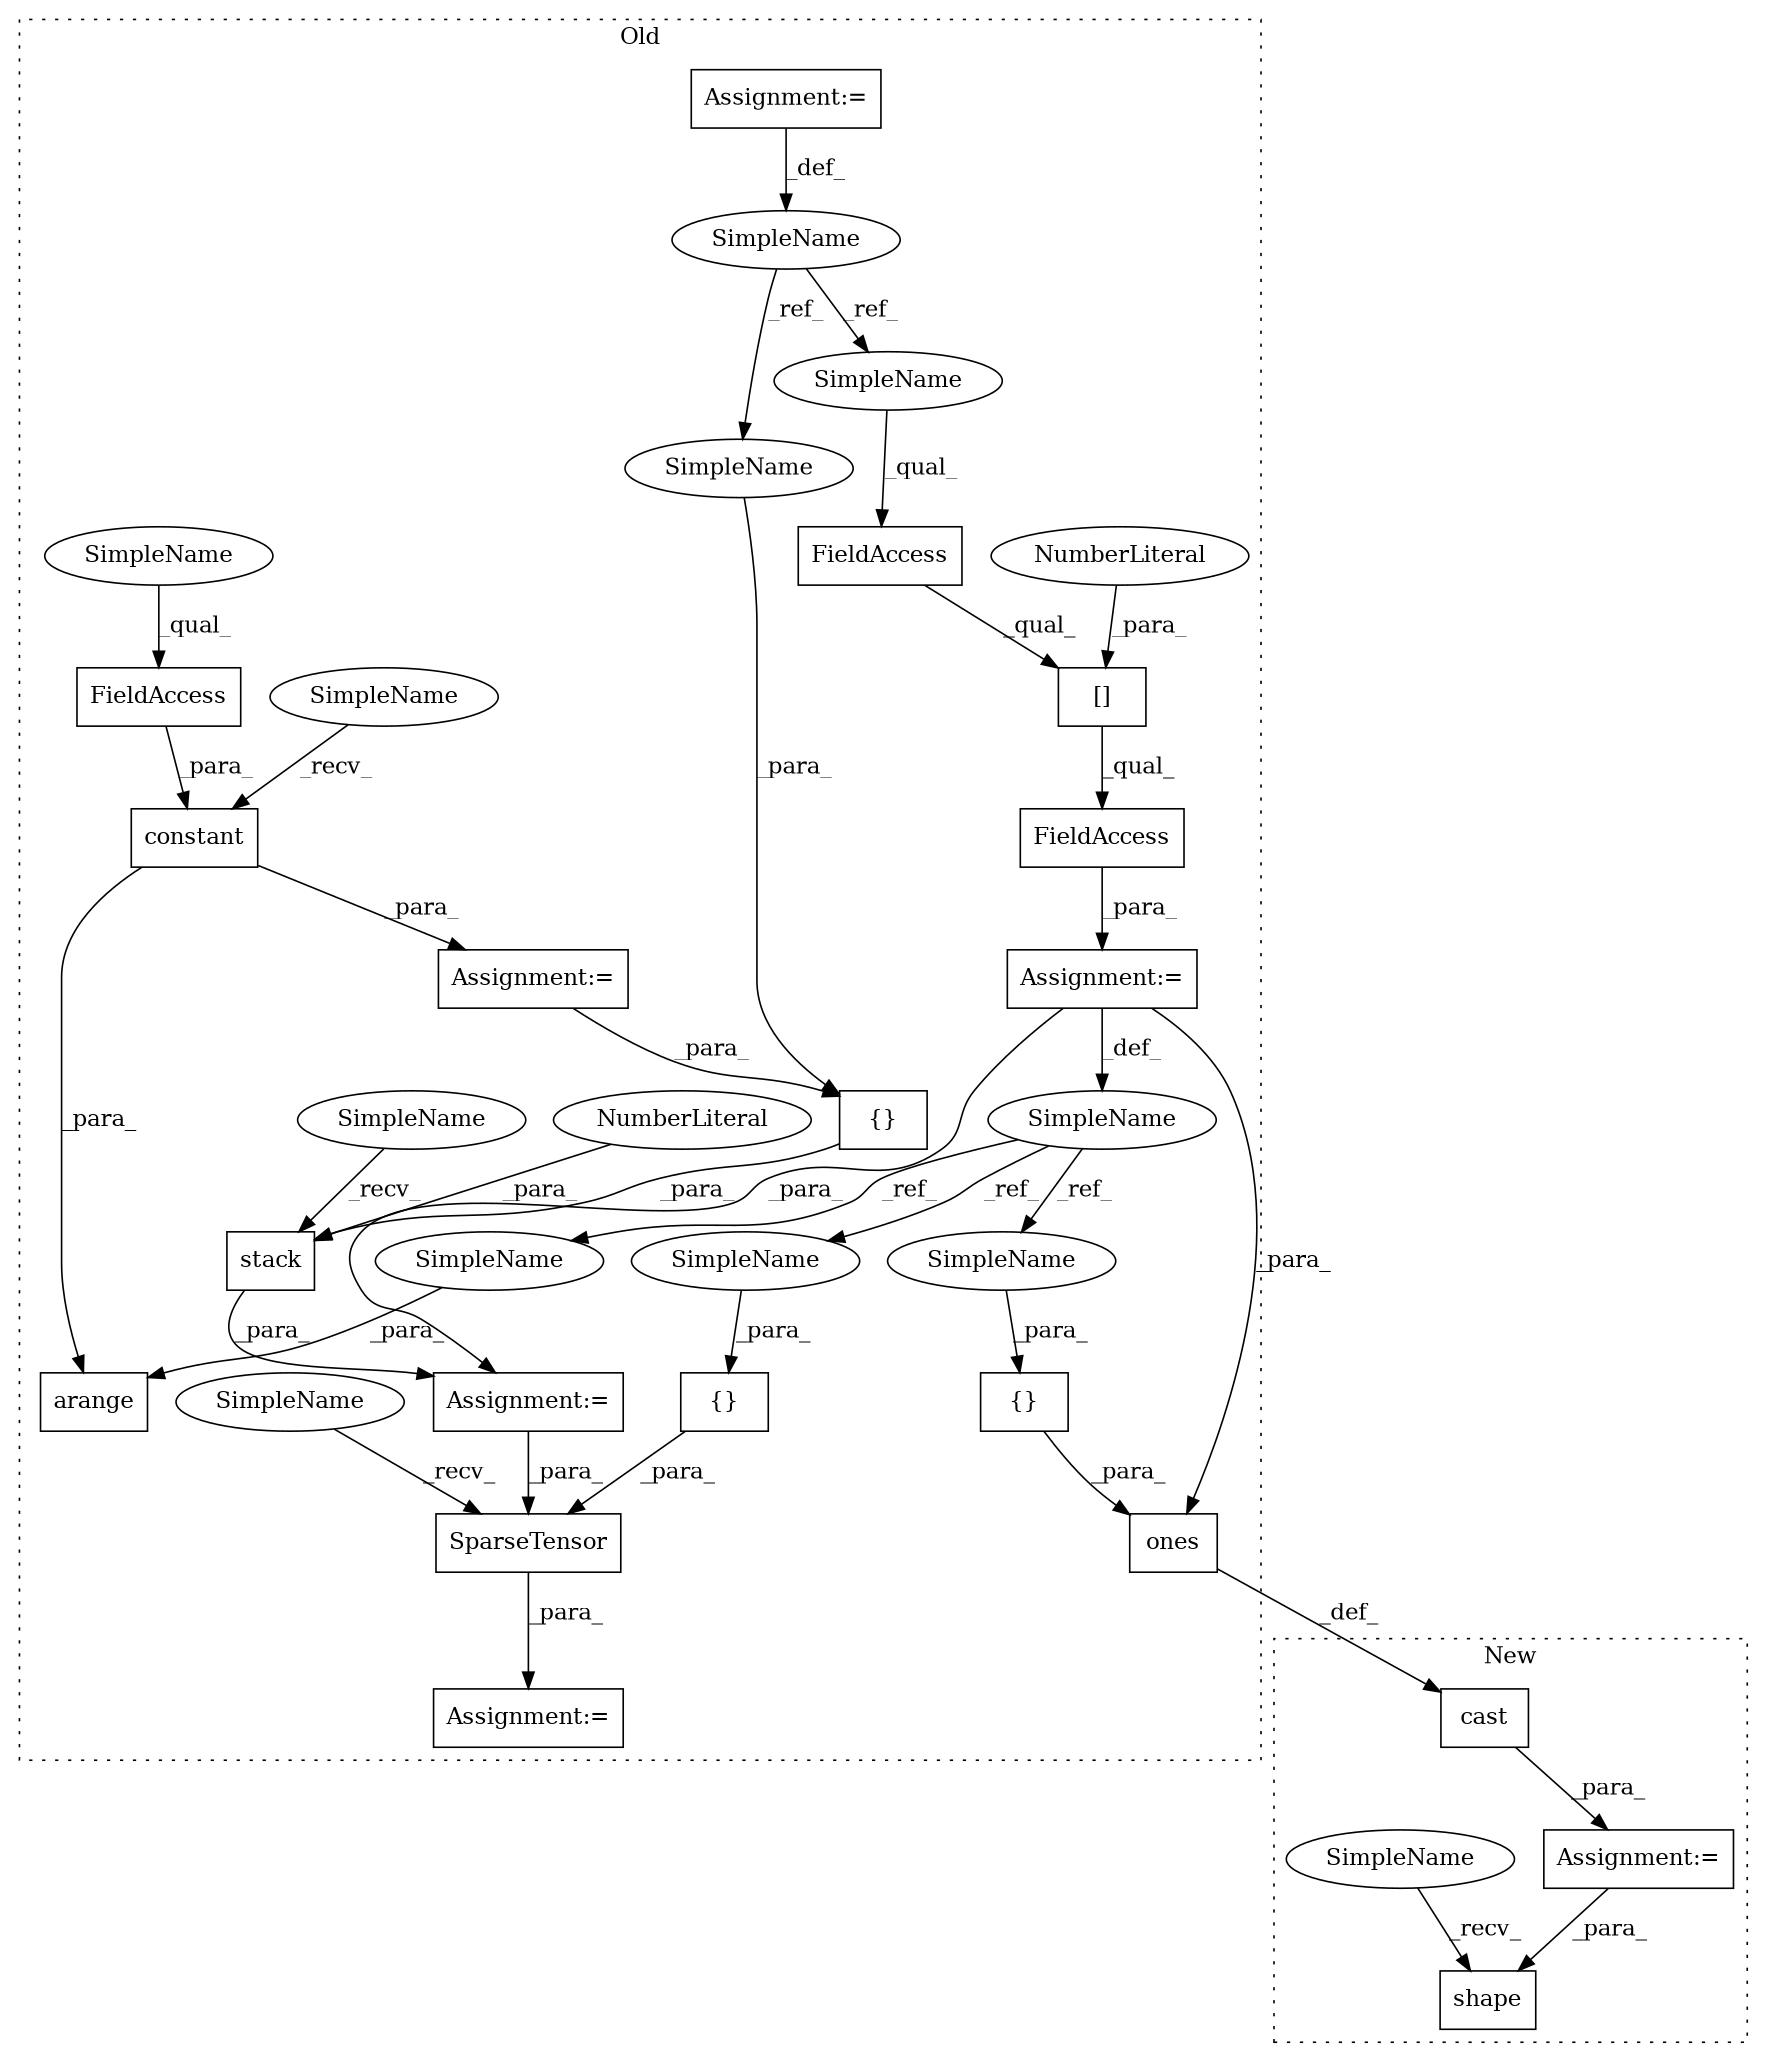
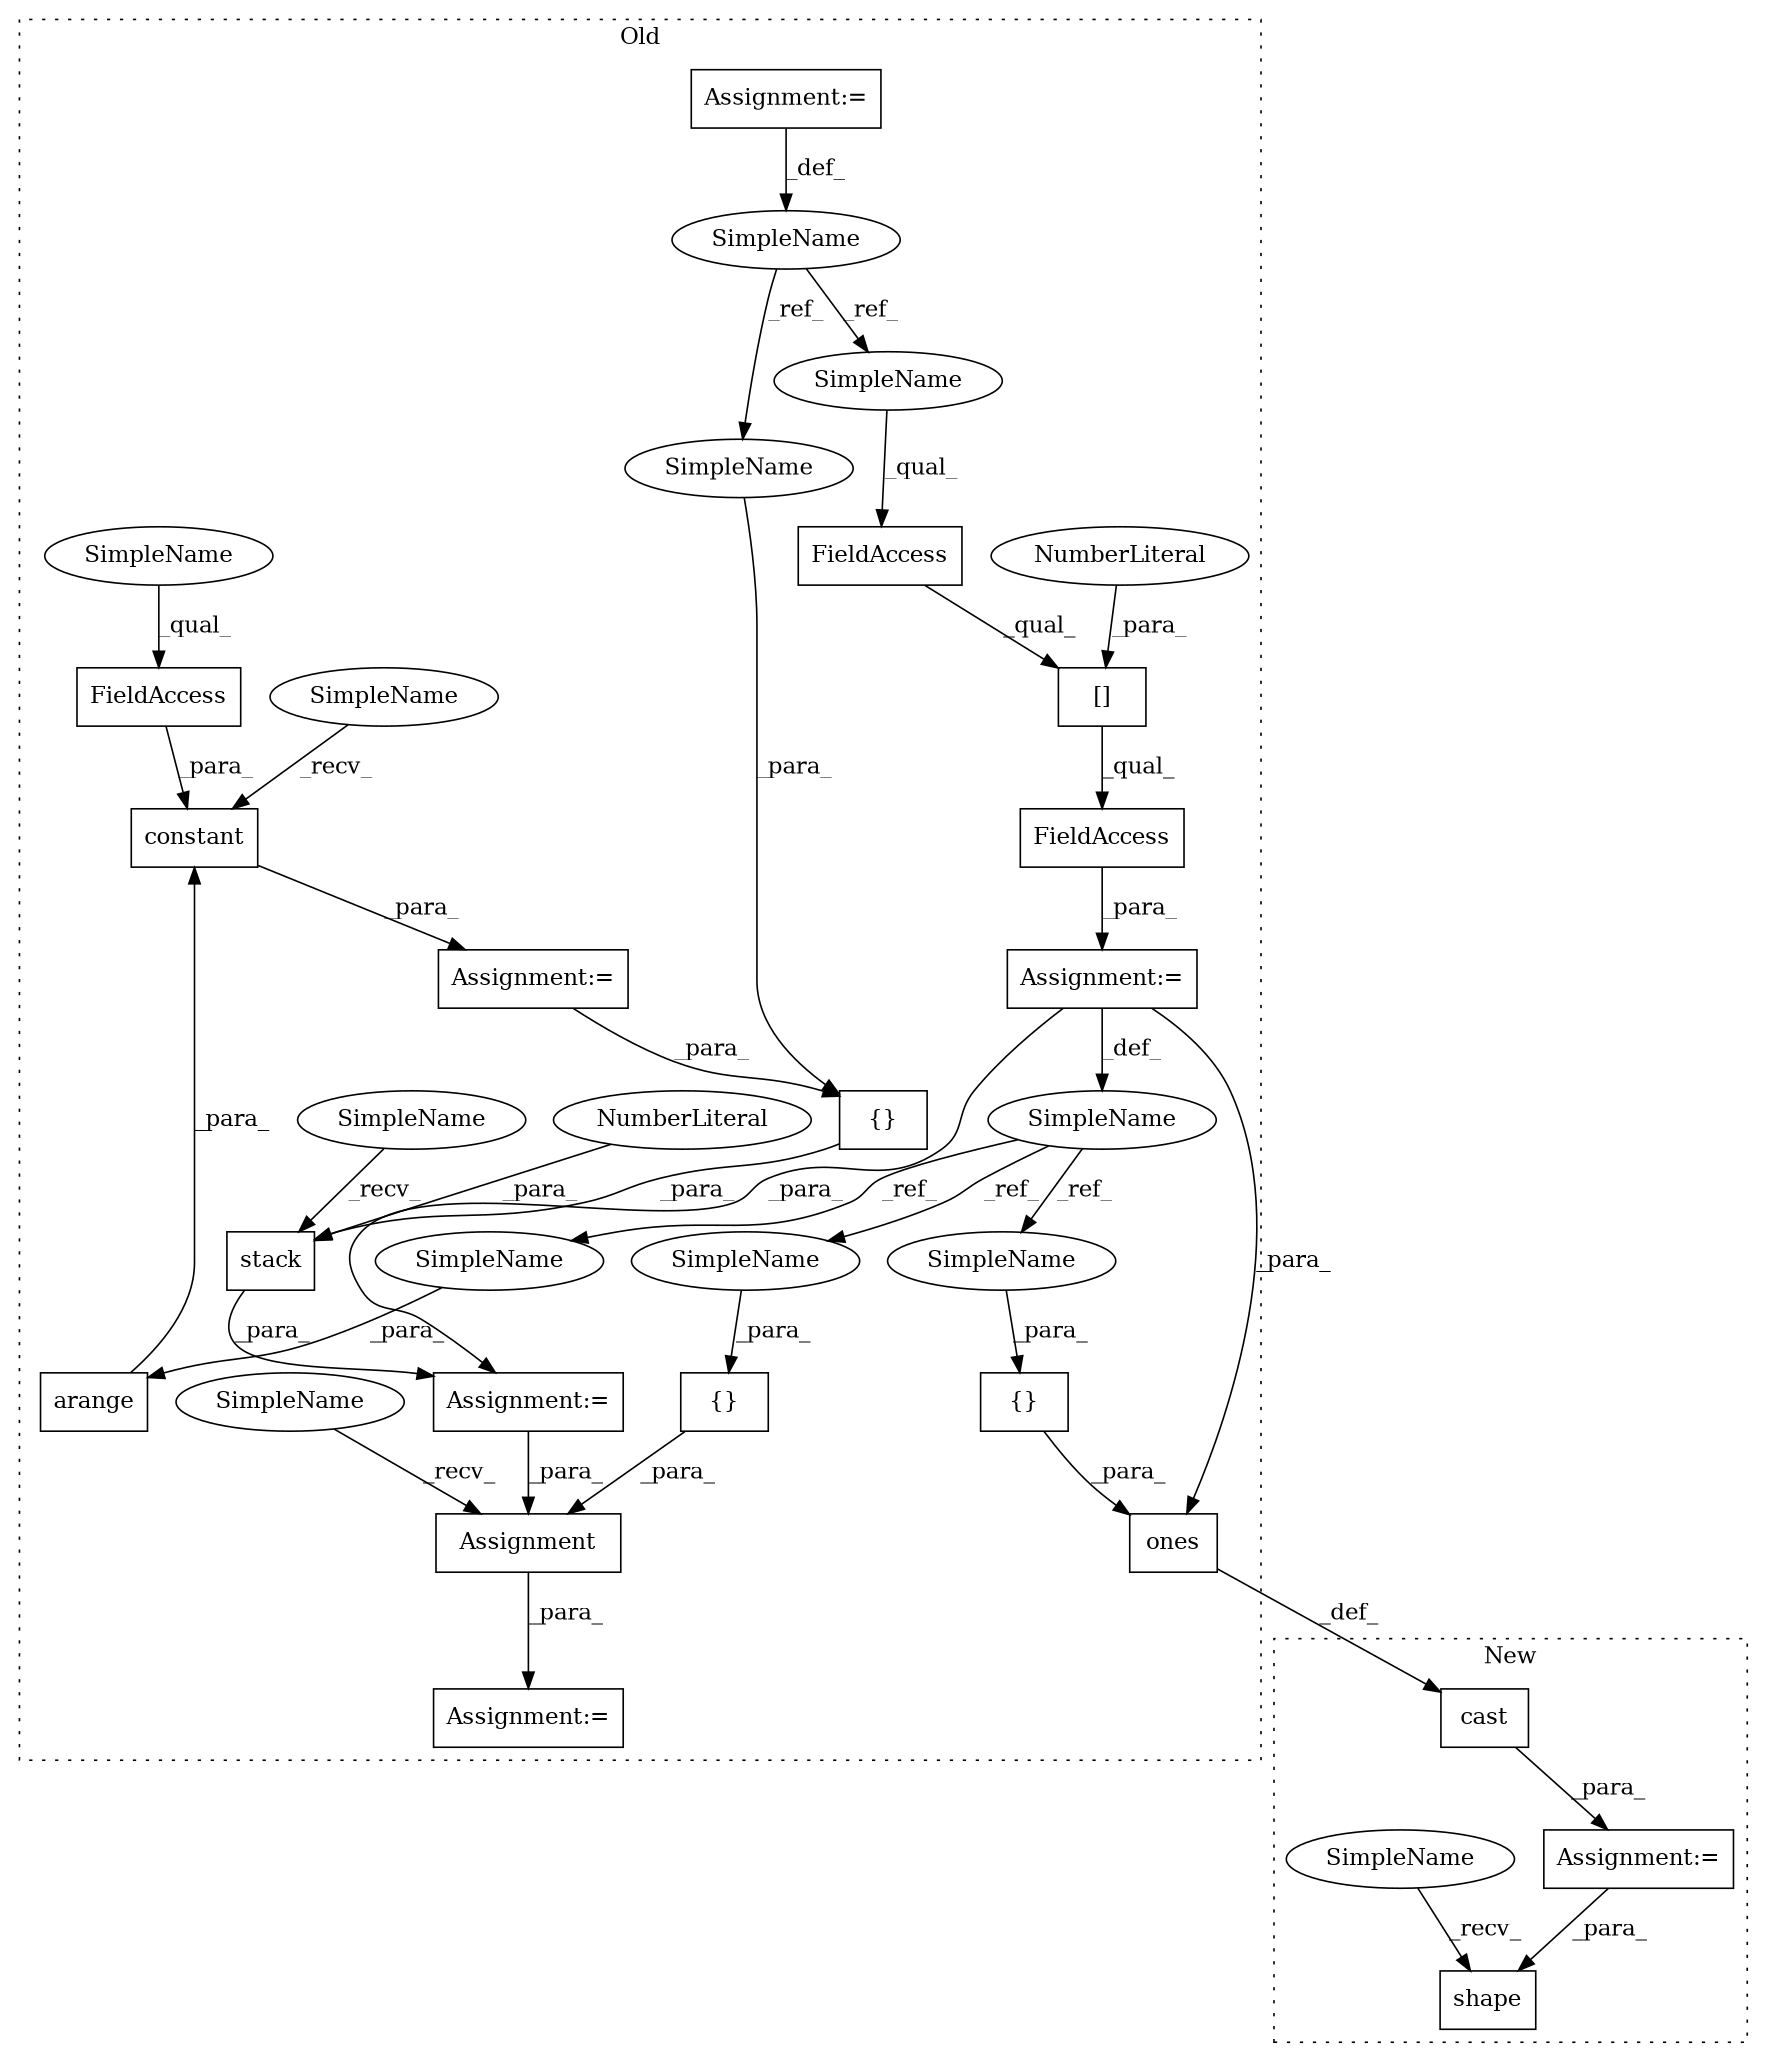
(62, 1097) -> (194, 1139)
(528, 1543) -> (528, 1543)
